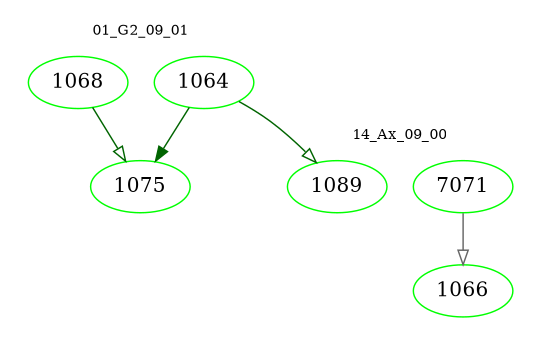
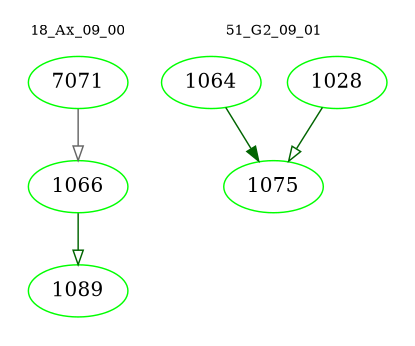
(141, 31) -> (274, 31)
(78, 82) -> (337, 82)
(285, 133) -> (78, 232)
(400, 135) -> (78, 31)
